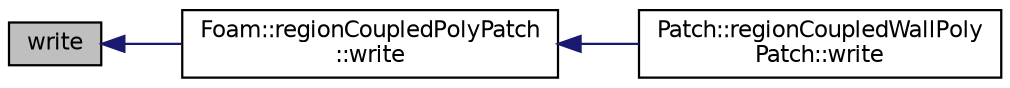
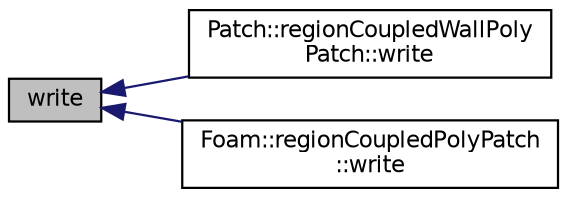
(610, 44) -> (156, 82)
